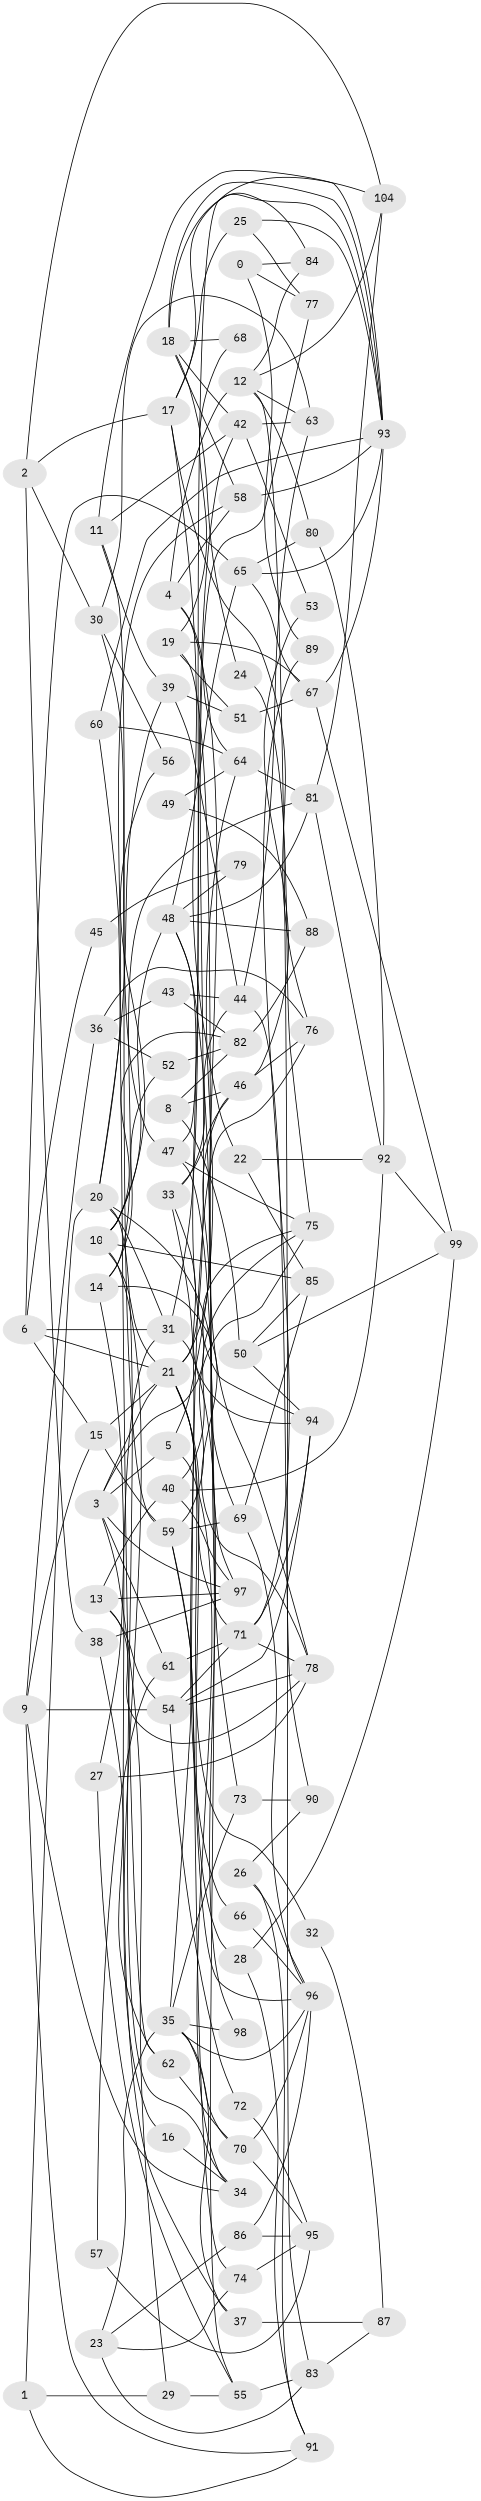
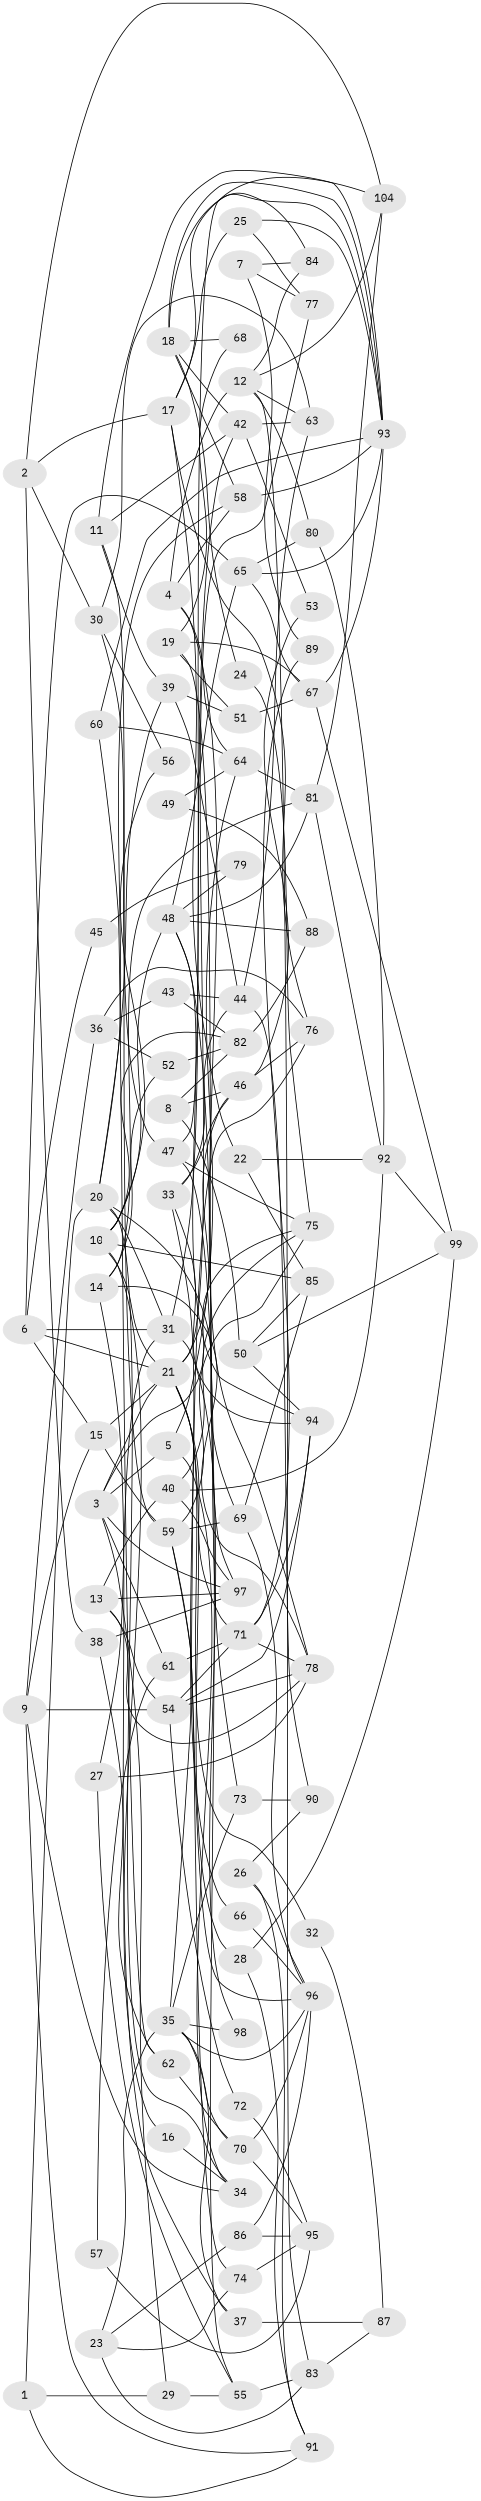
(240, 265) -> (240, 265)
